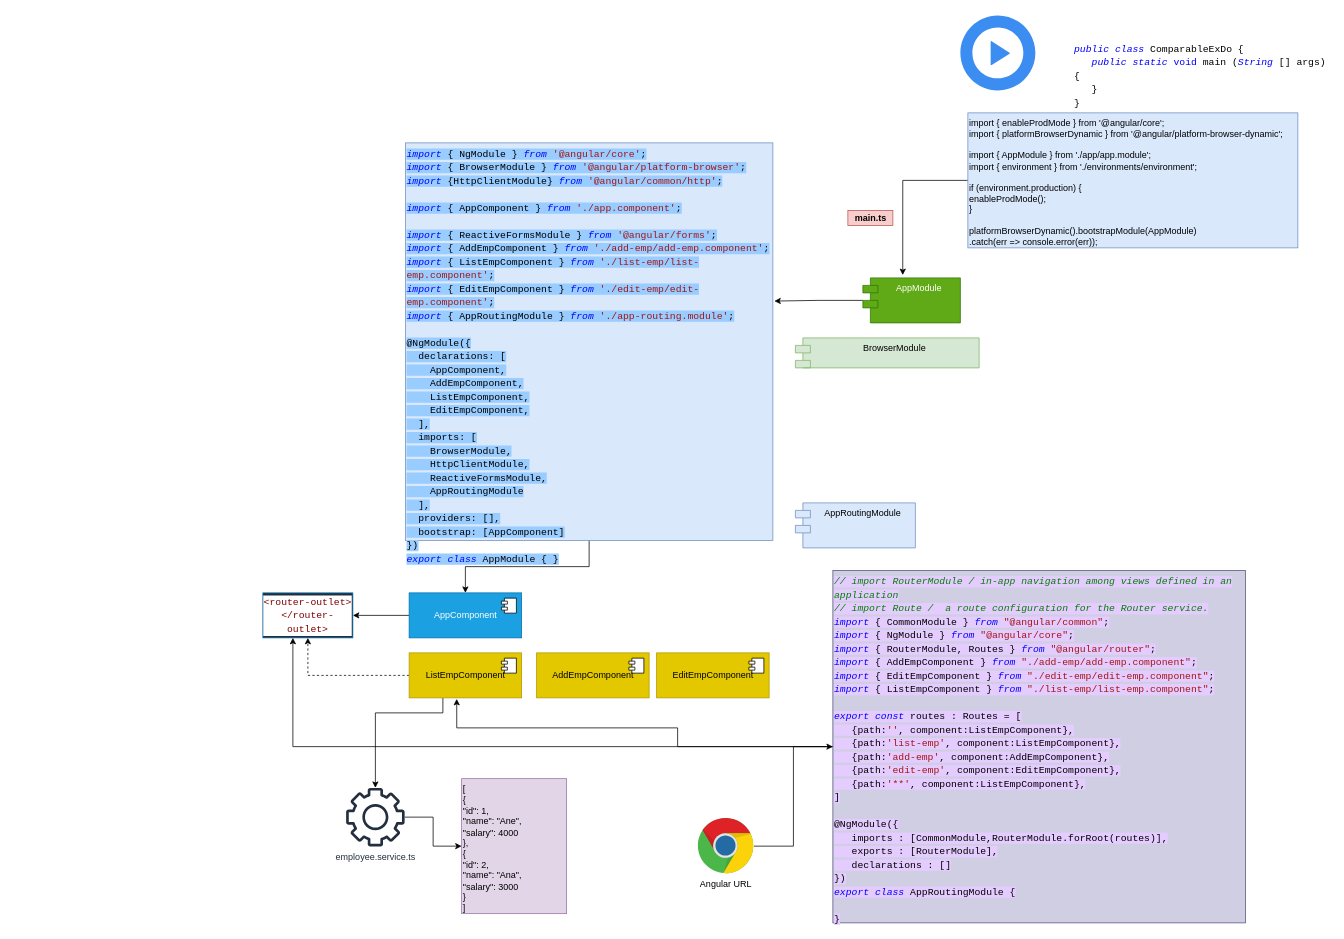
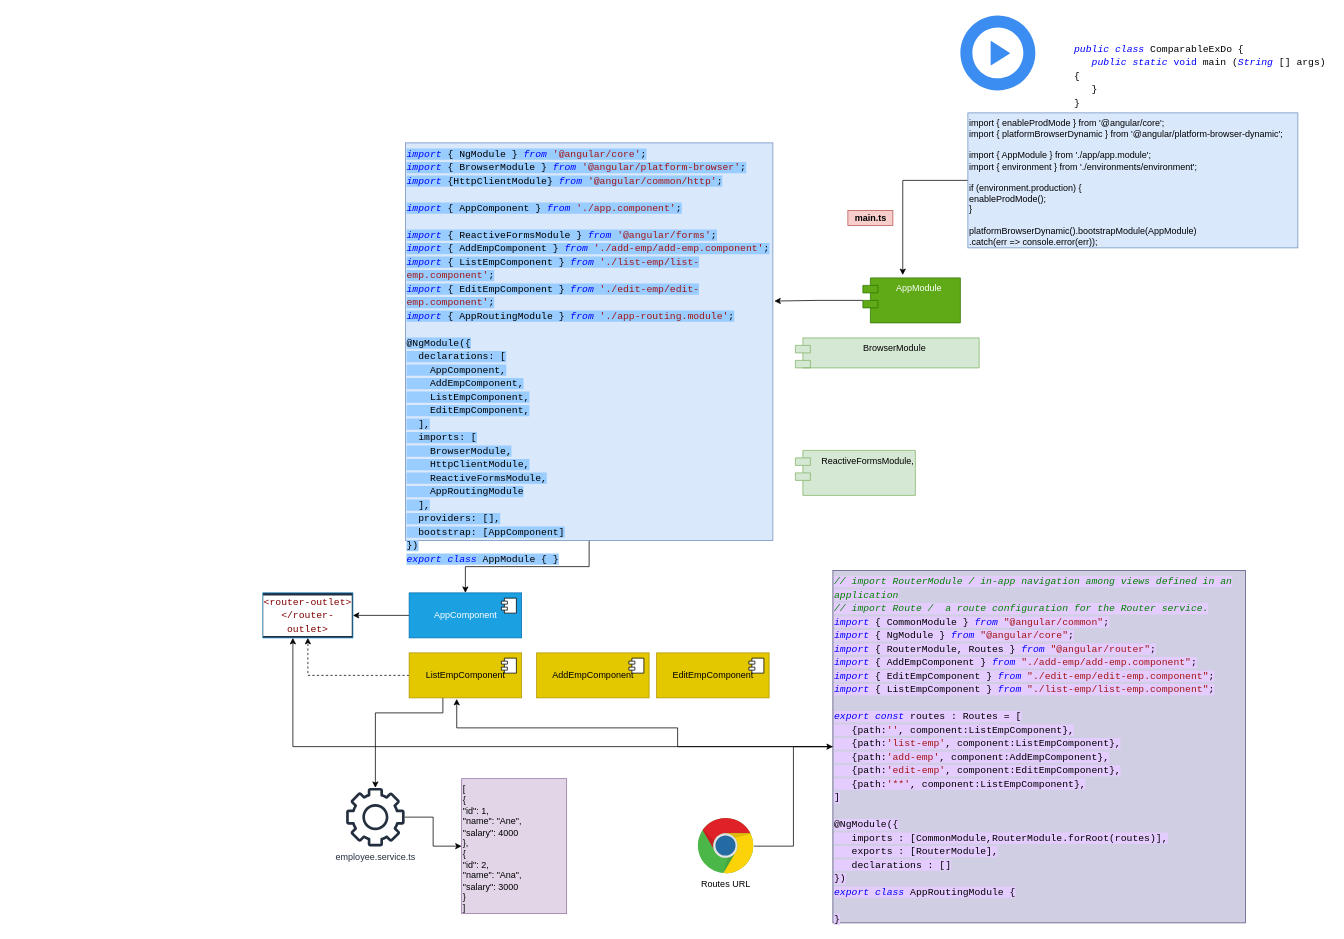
none -> (855, 473)
(855, 525) -> none
(726, 885) -> (726, 885)
